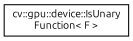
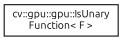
(66, 20) -> (61, 20)
